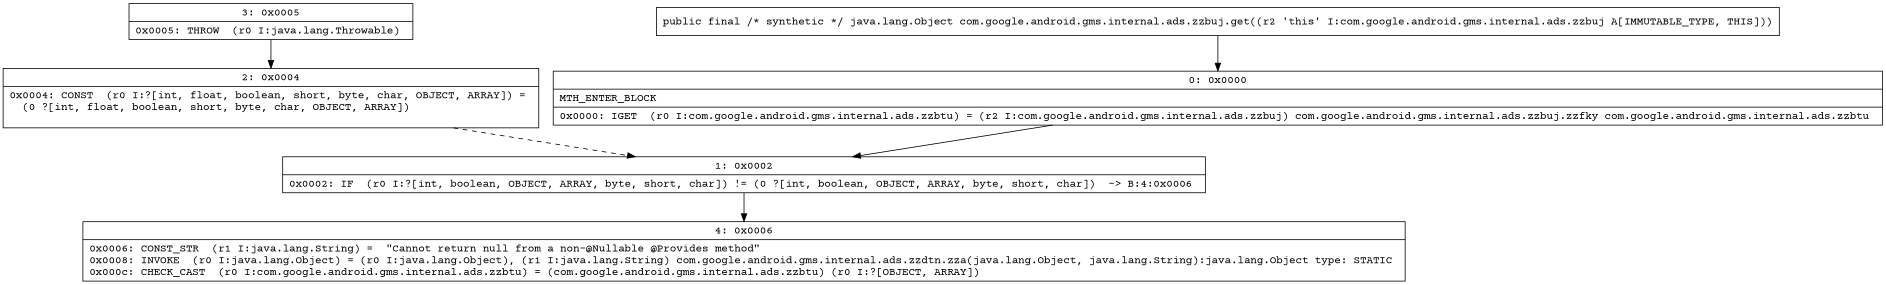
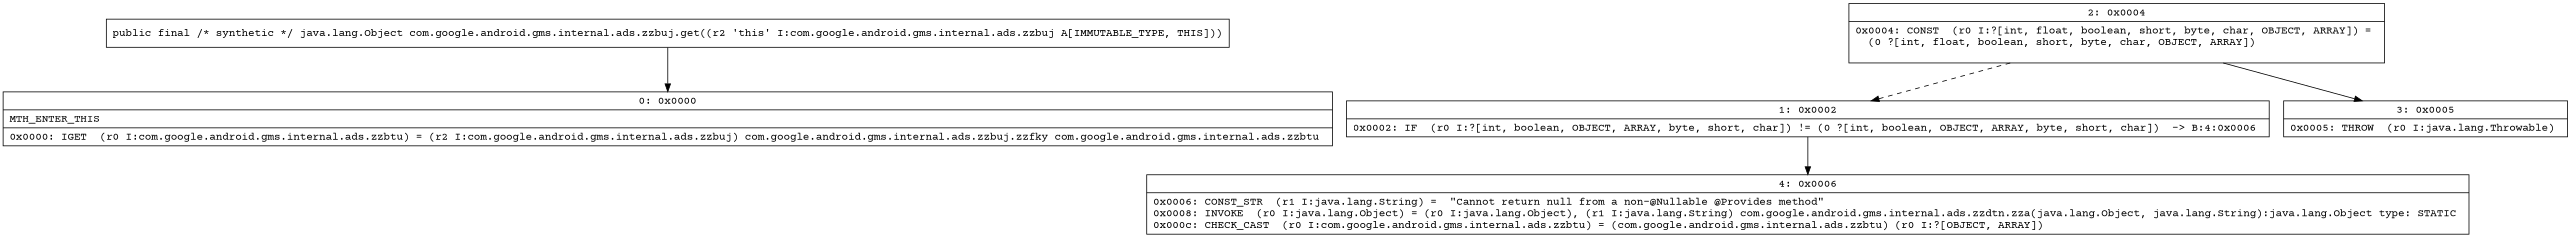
(271, 50) -> (2289, 81)
(608, 98) -> (55, 118)
(957, 140) -> none
